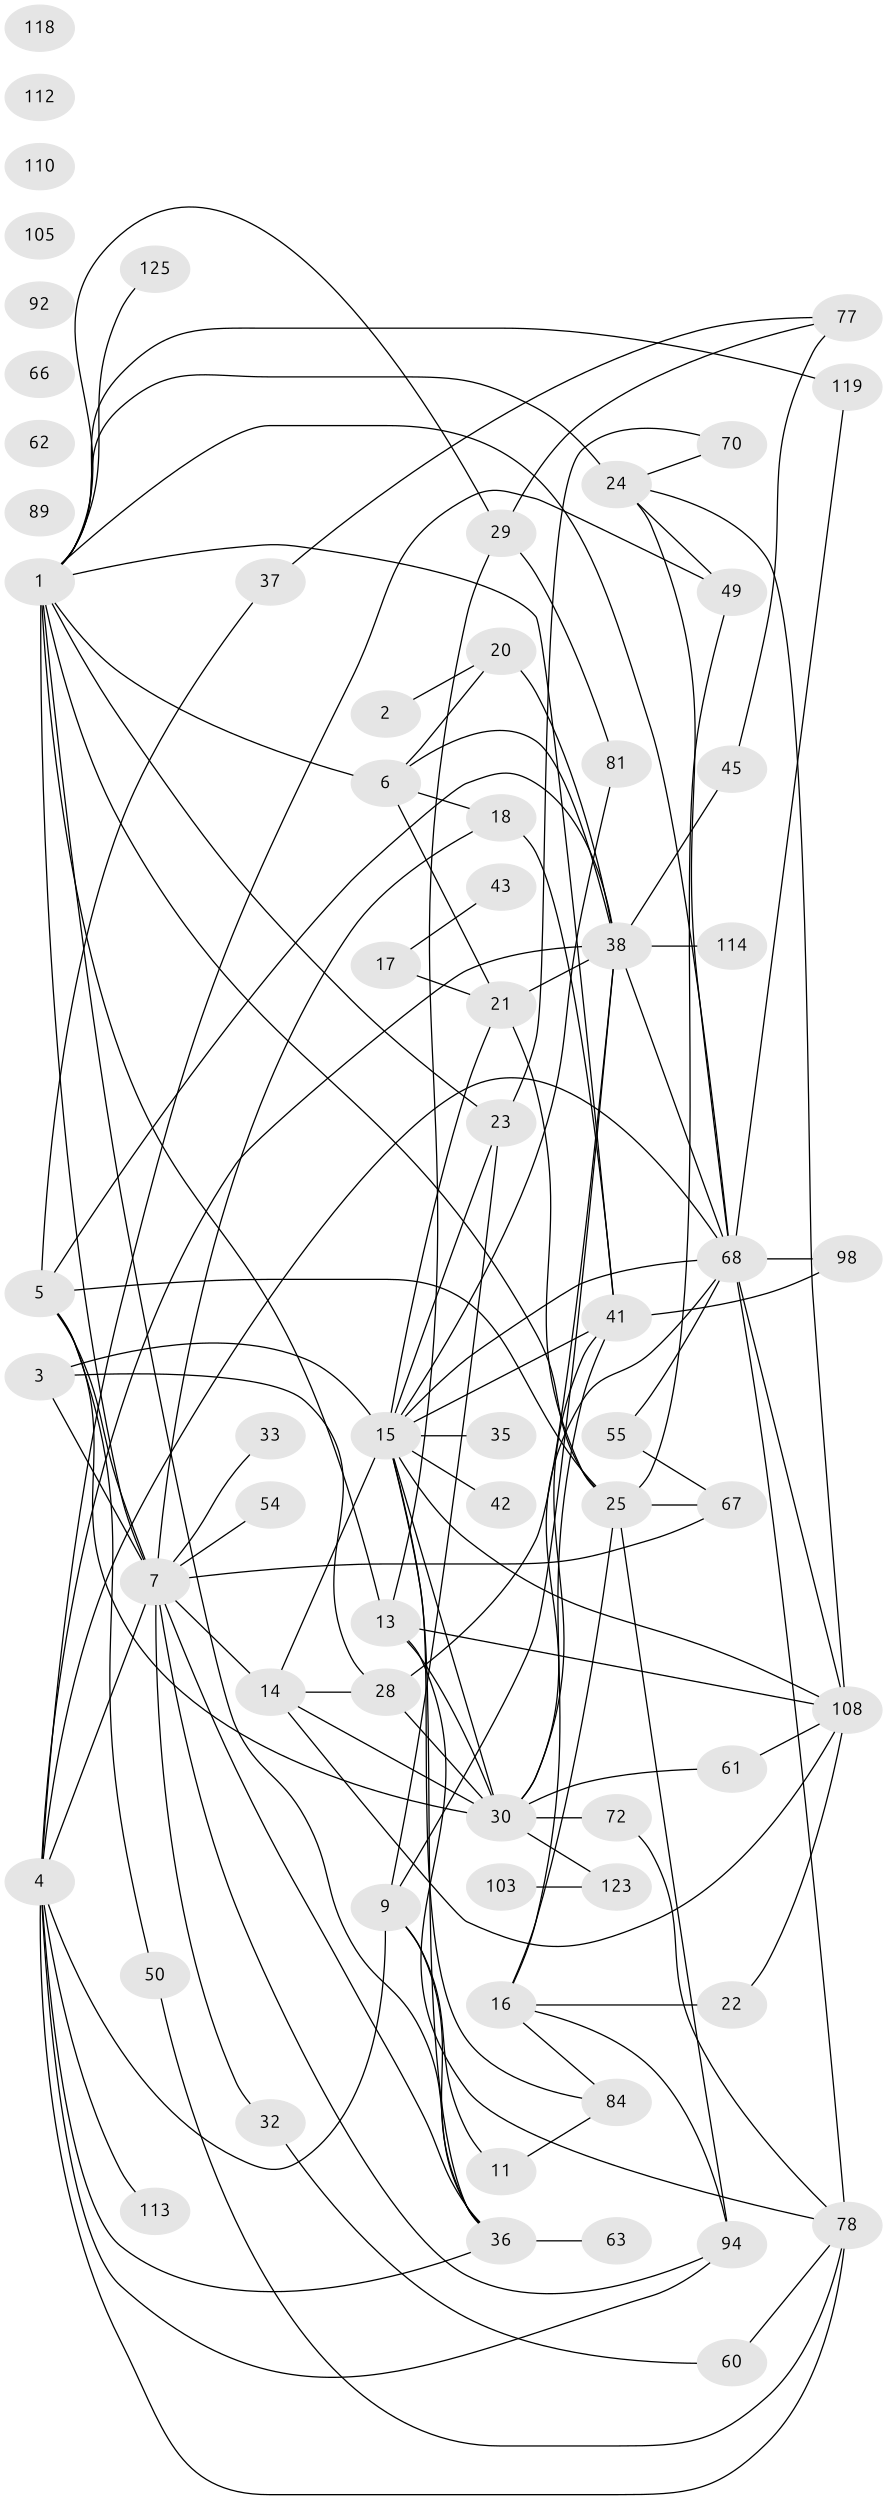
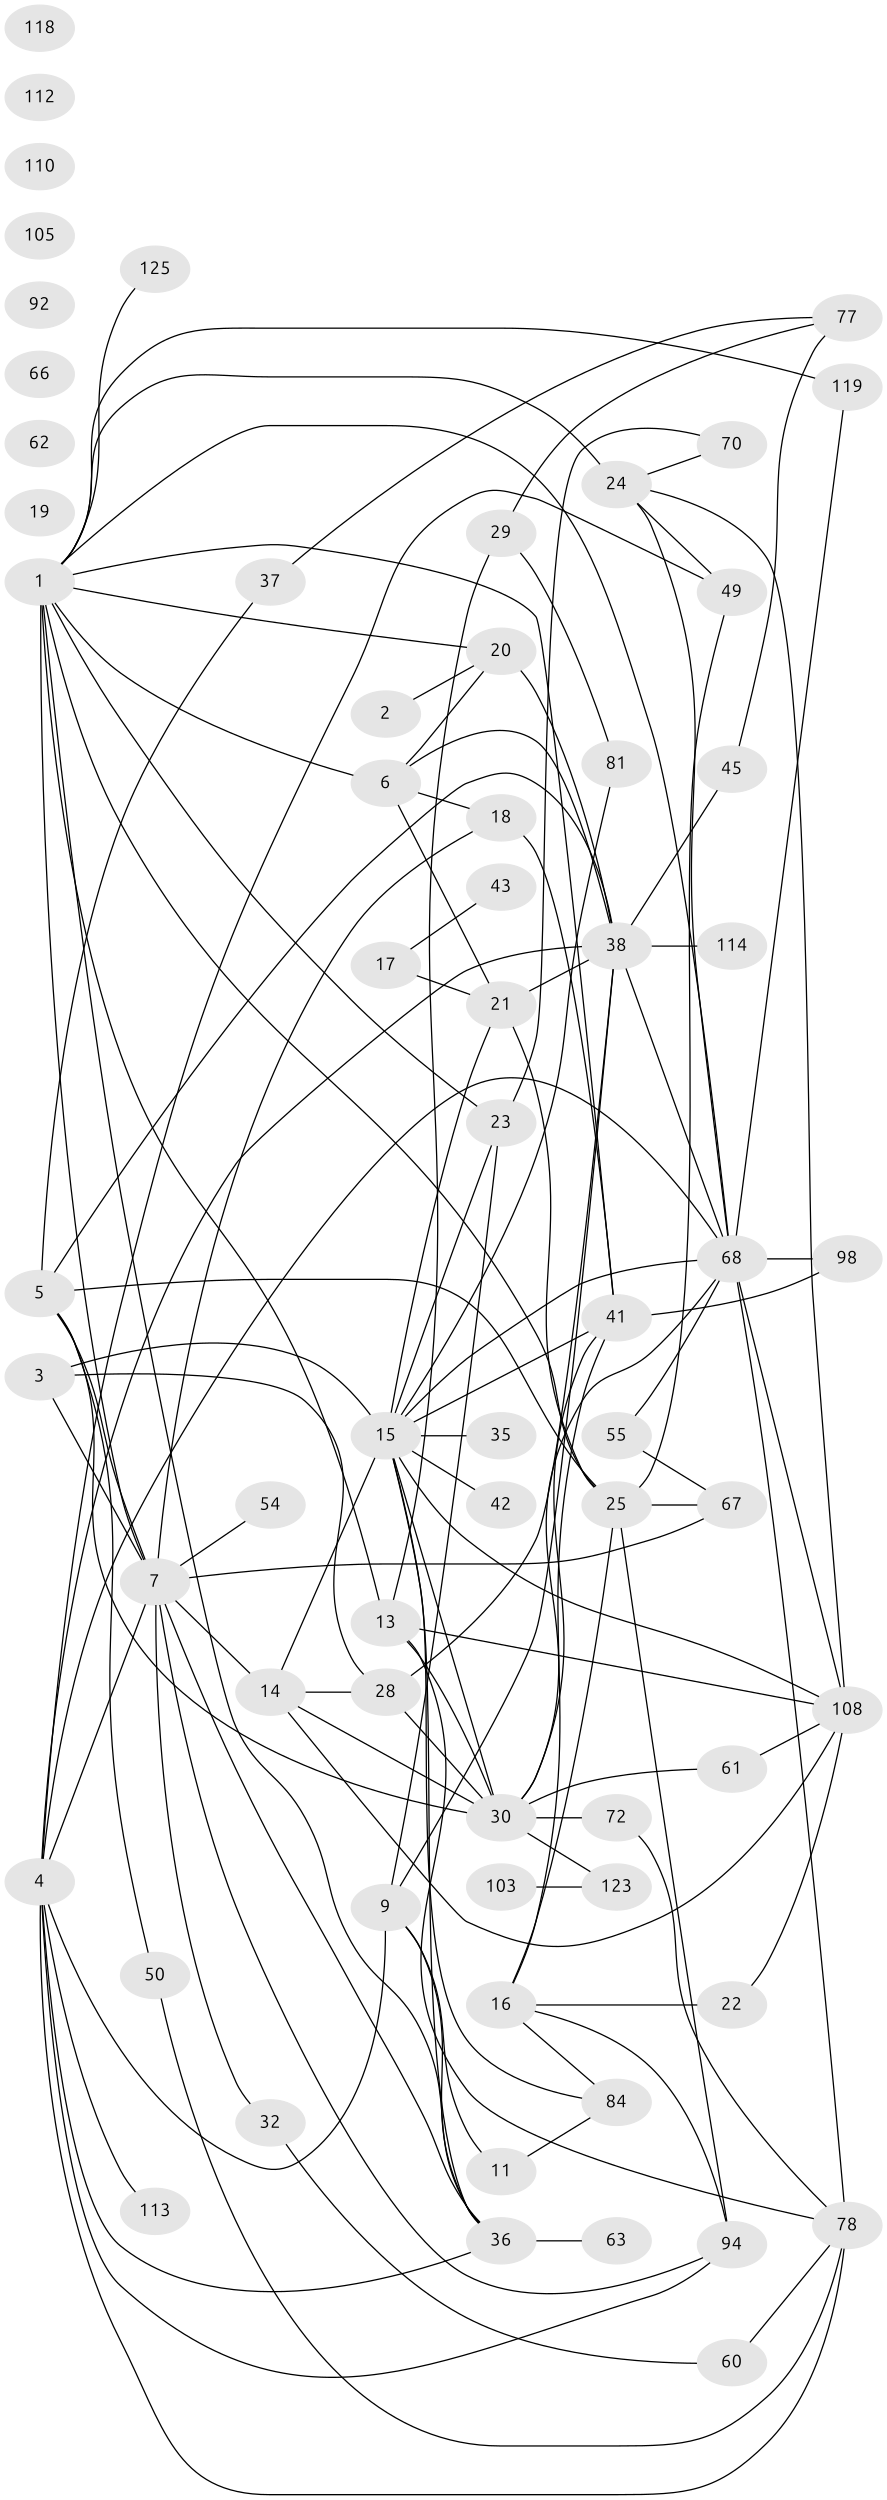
(197, 211) -> (270, 622)
(40, 513) -> (40, 513)
(270, 1436) -> none
